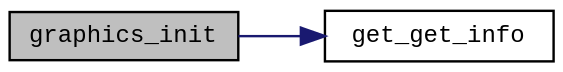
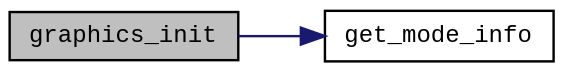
(439, 36) -> (439, 36)
